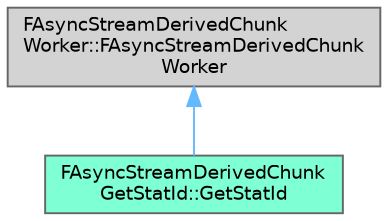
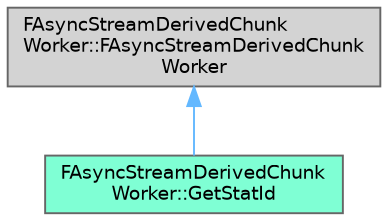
(194, 184) -> (194, 184)
